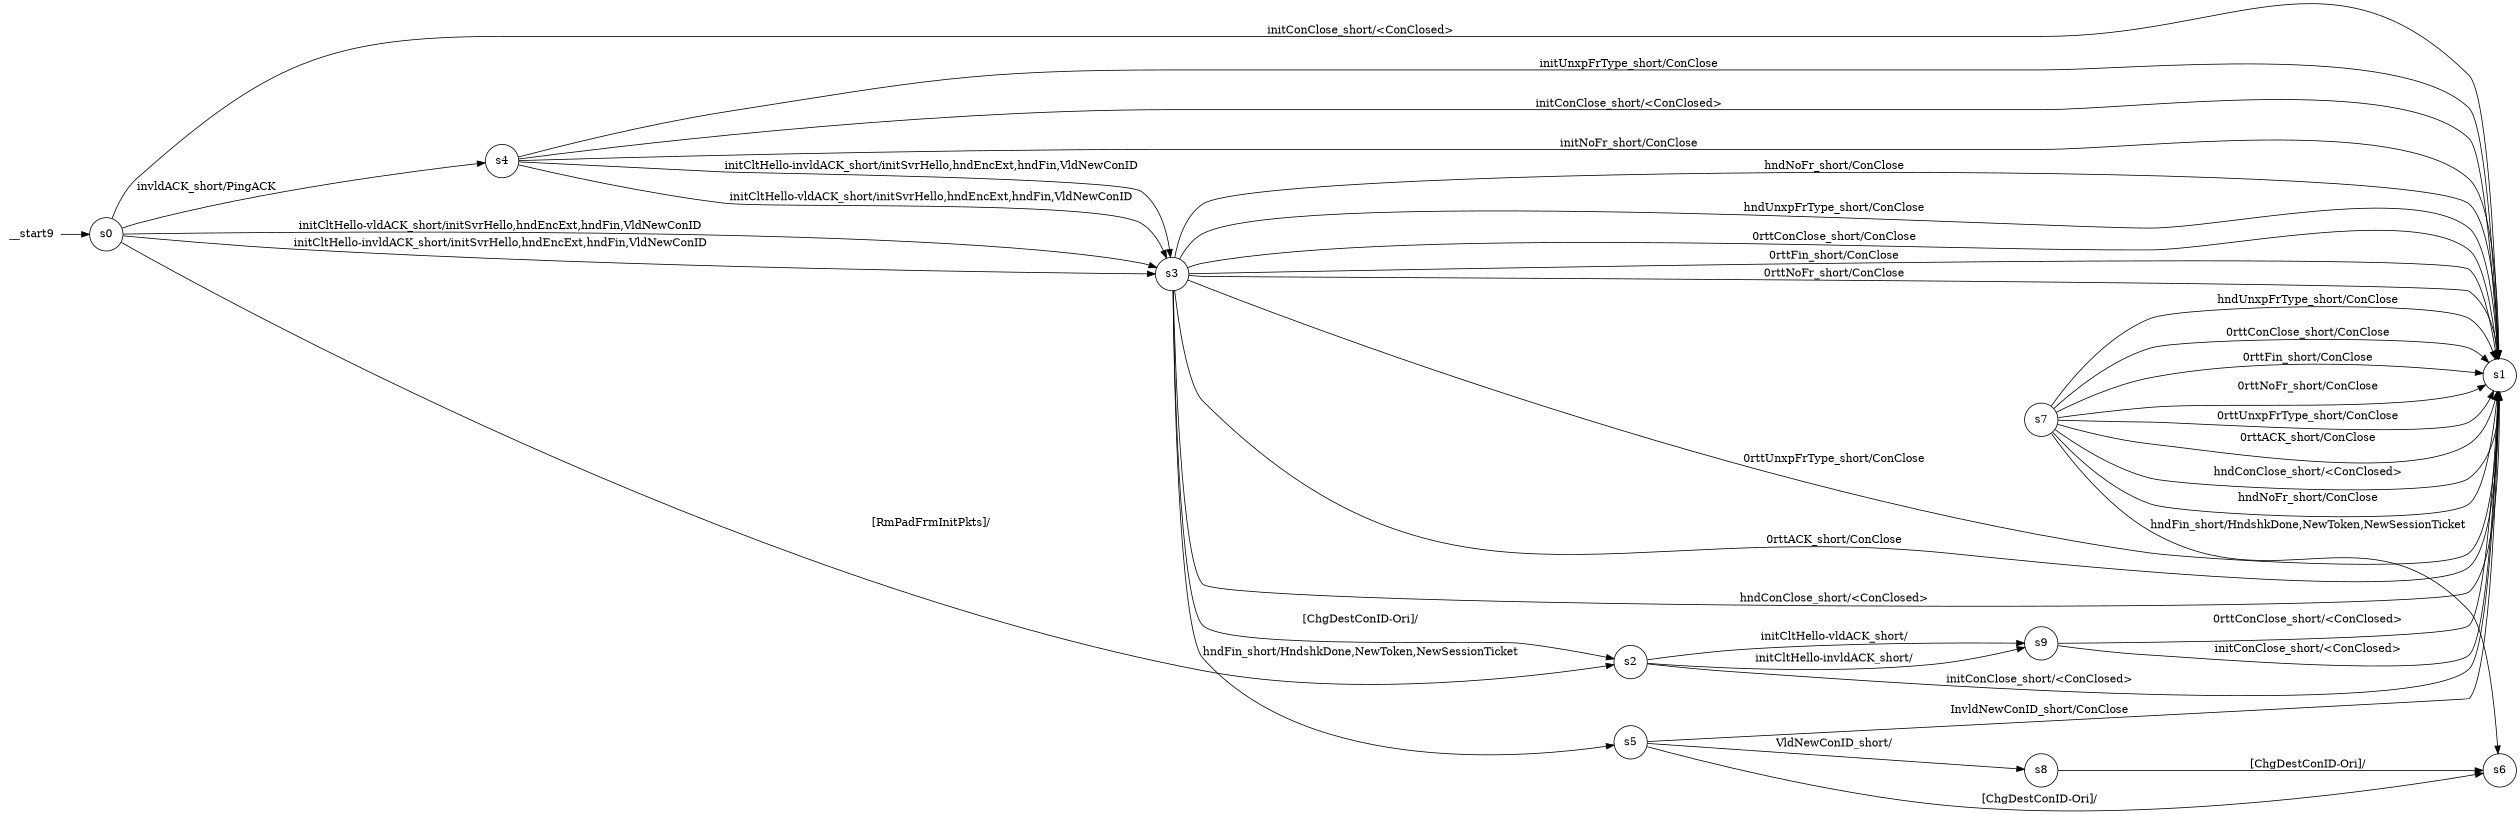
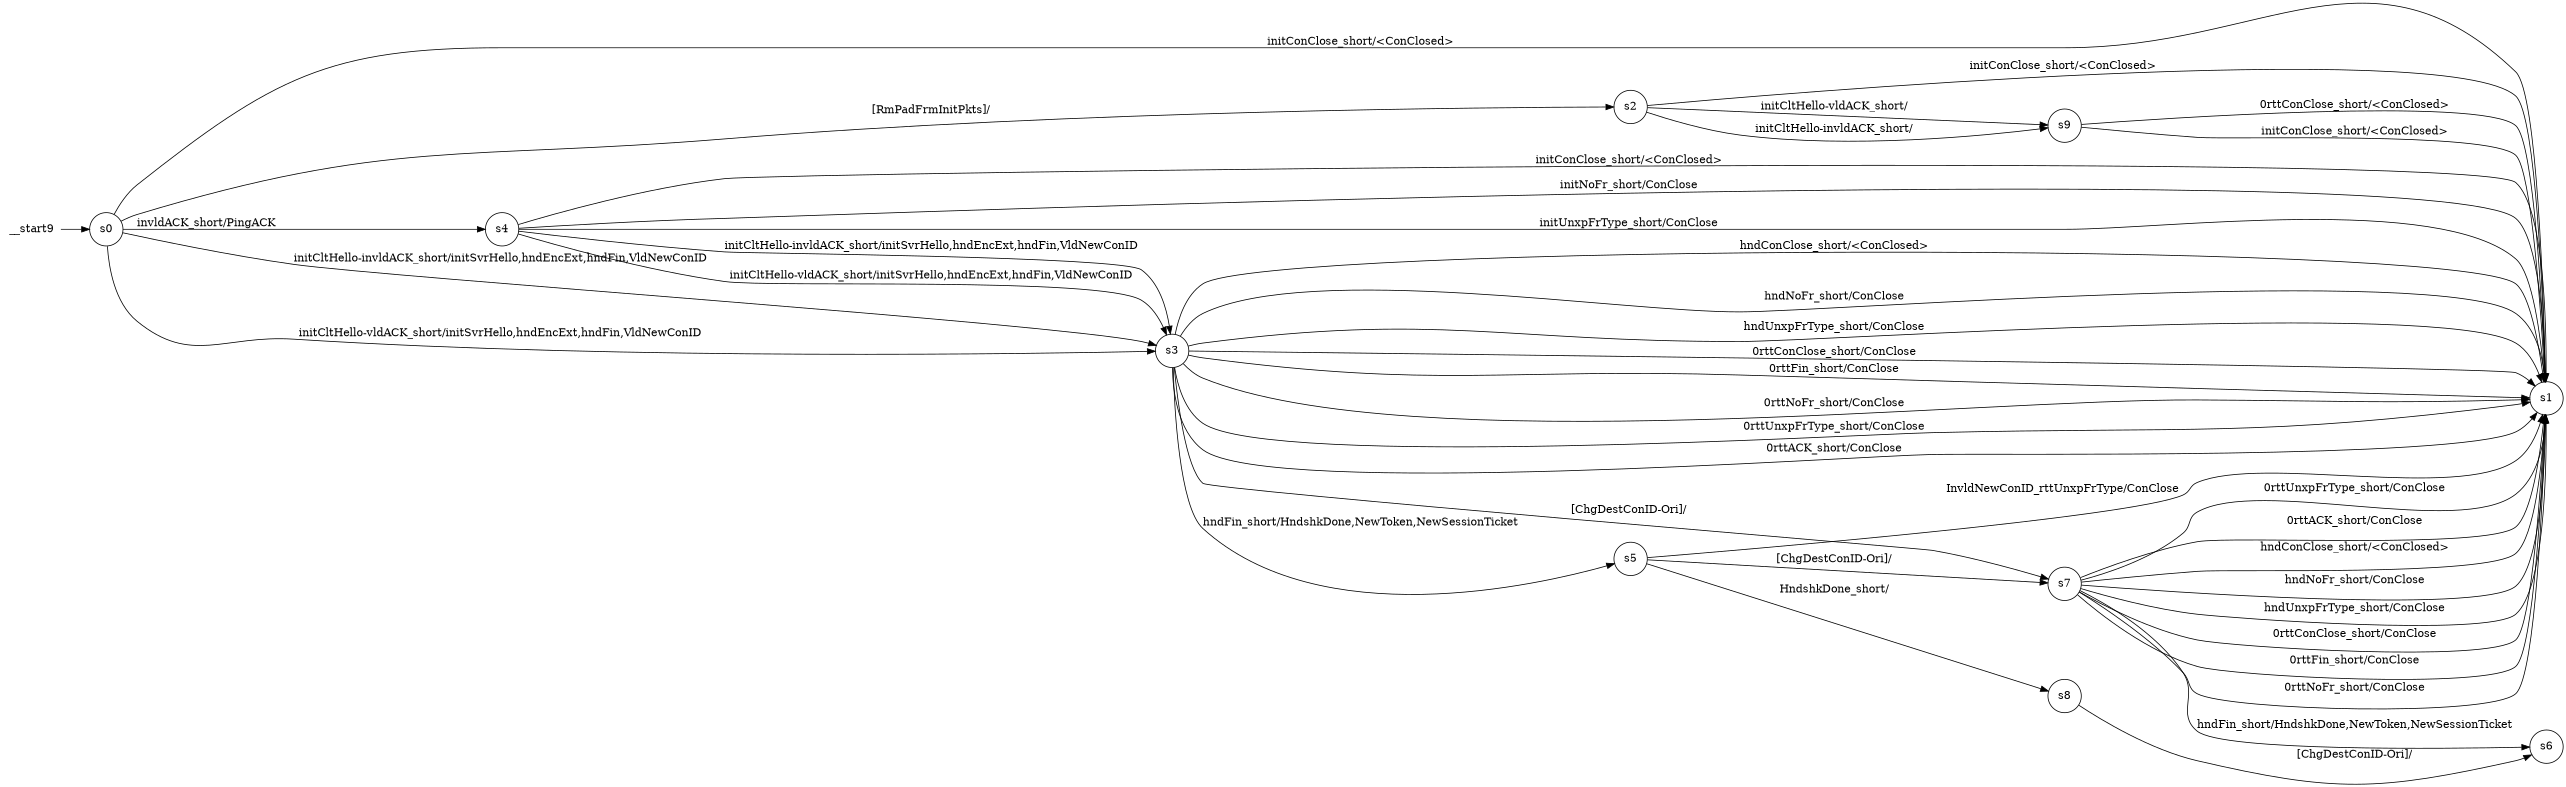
(1236, 635) -> (1563, 518)
(2041, 710) -> (2065, 489)
(1836, 744) -> (1836, 590)
(2059, 810) -> (1844, 571)
